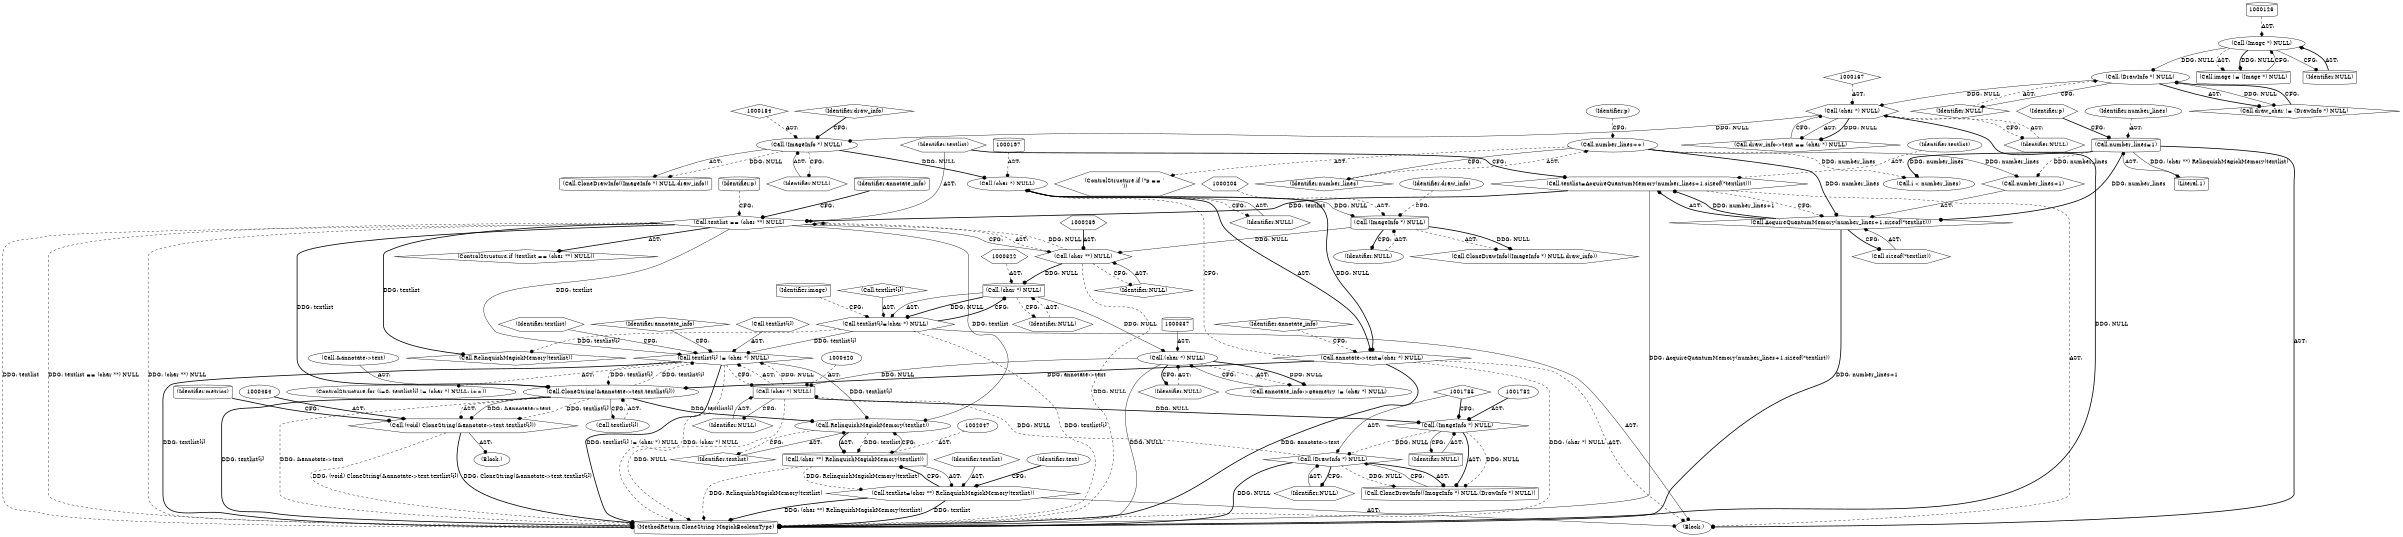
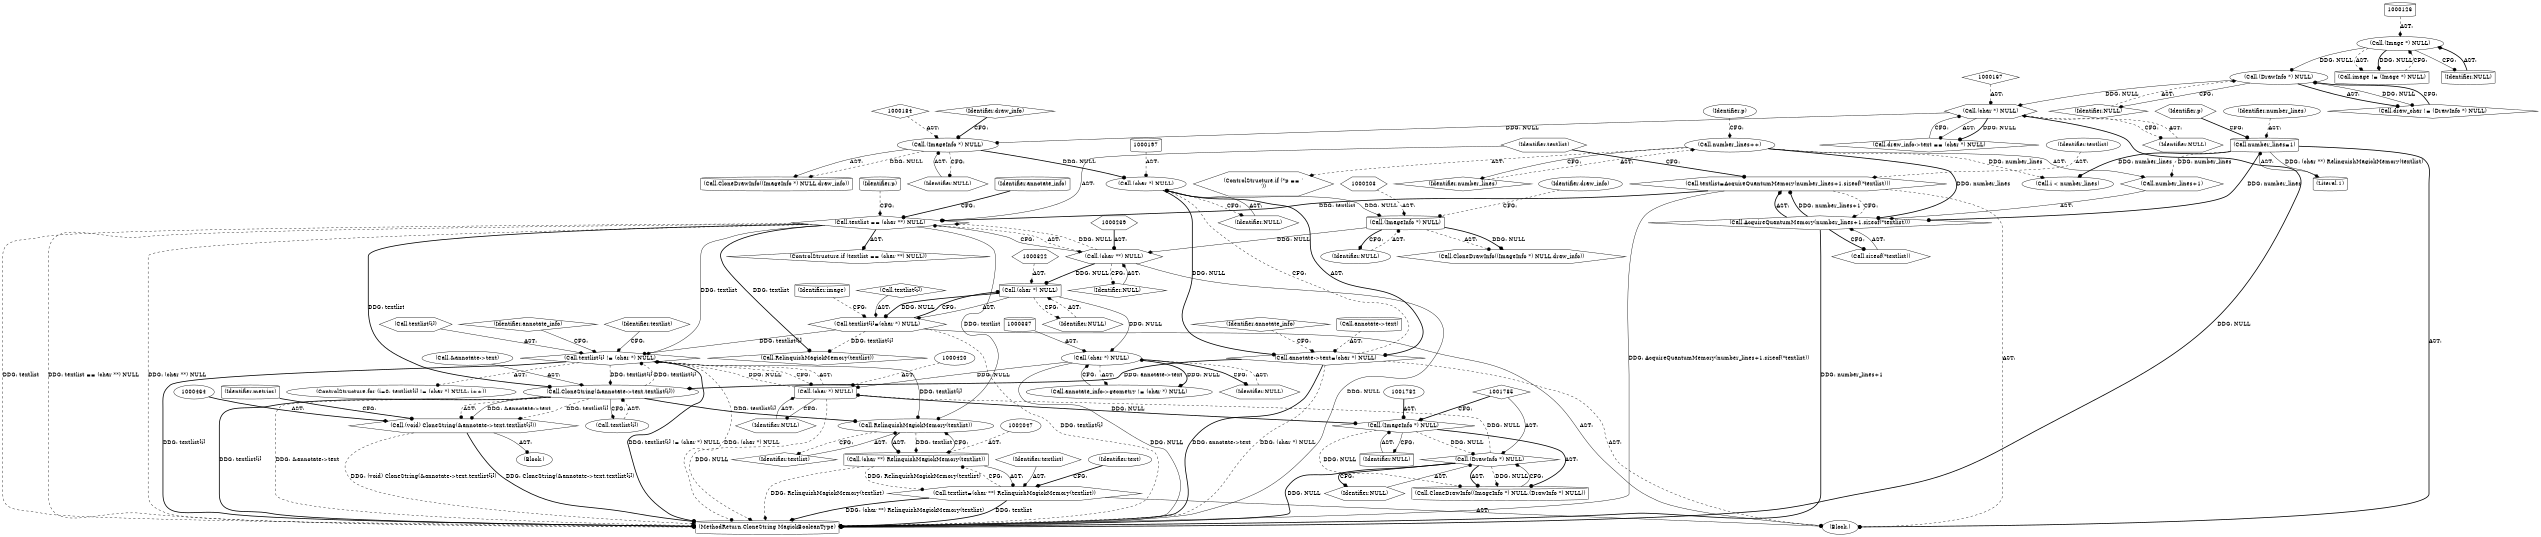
(2274, 64) -> (2413, 64)
(2012, 162) -> (2061, 162)
none -> (1369, 324)
(922, 475) -> (983, 475)
(1103, 486) -> (1322, 435)
